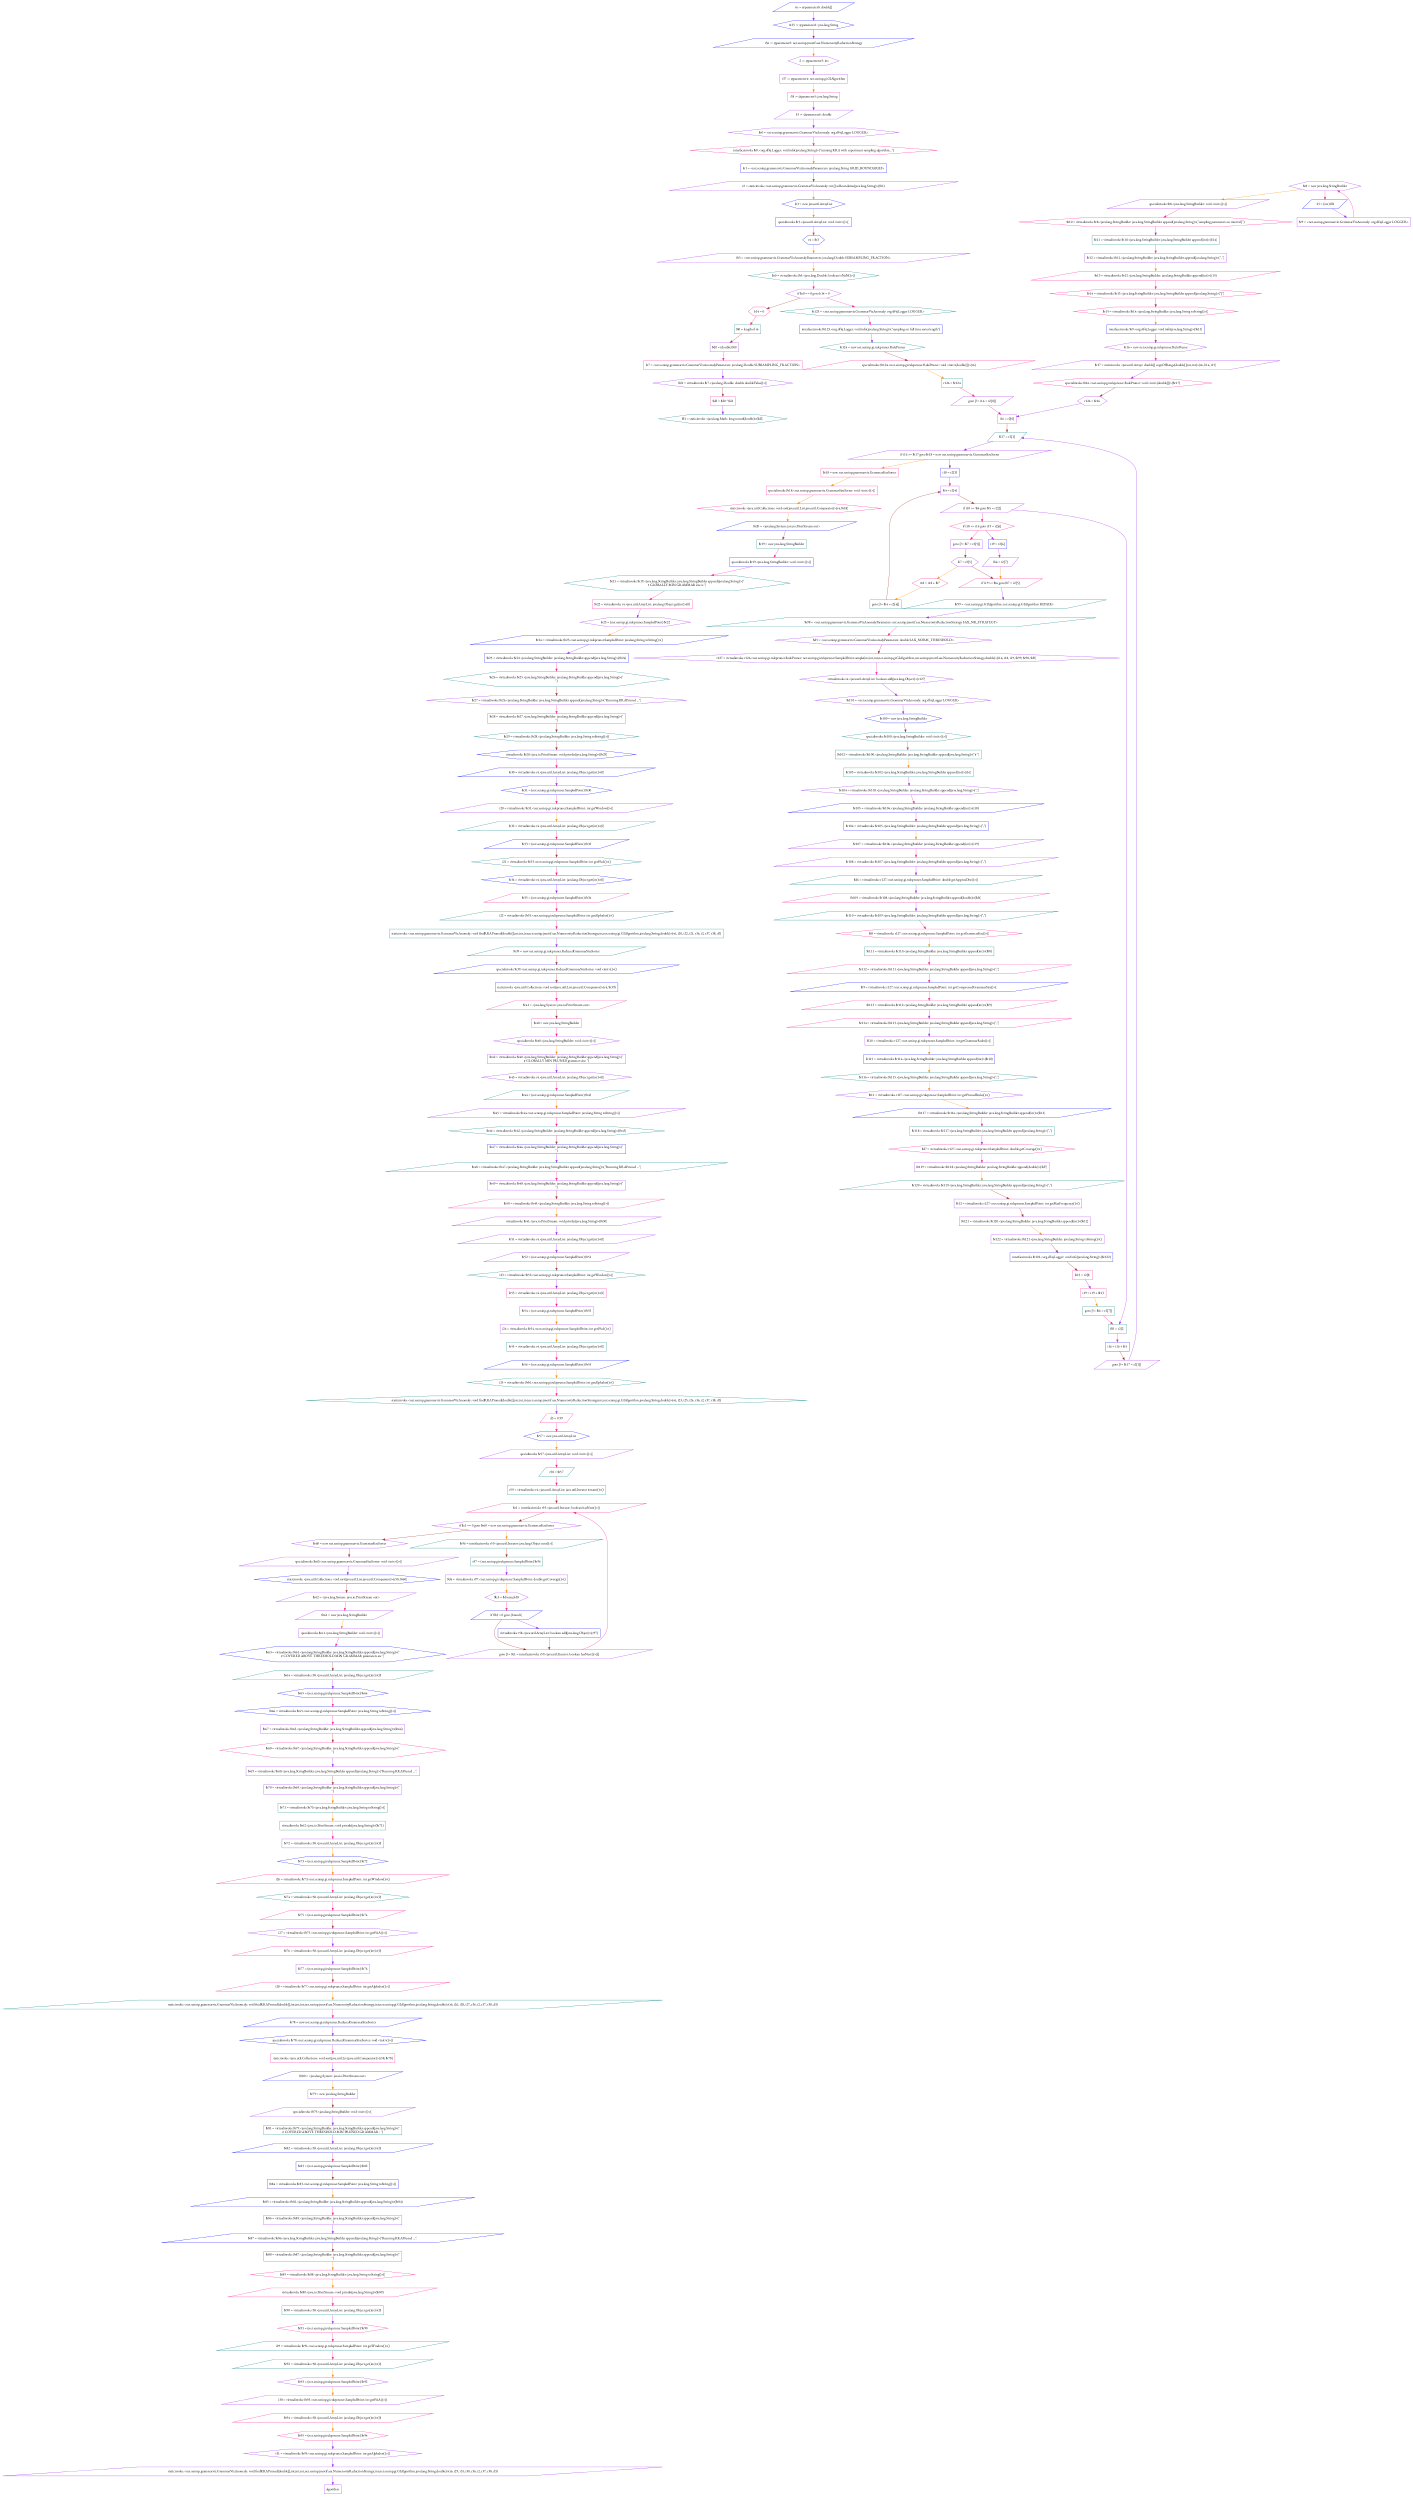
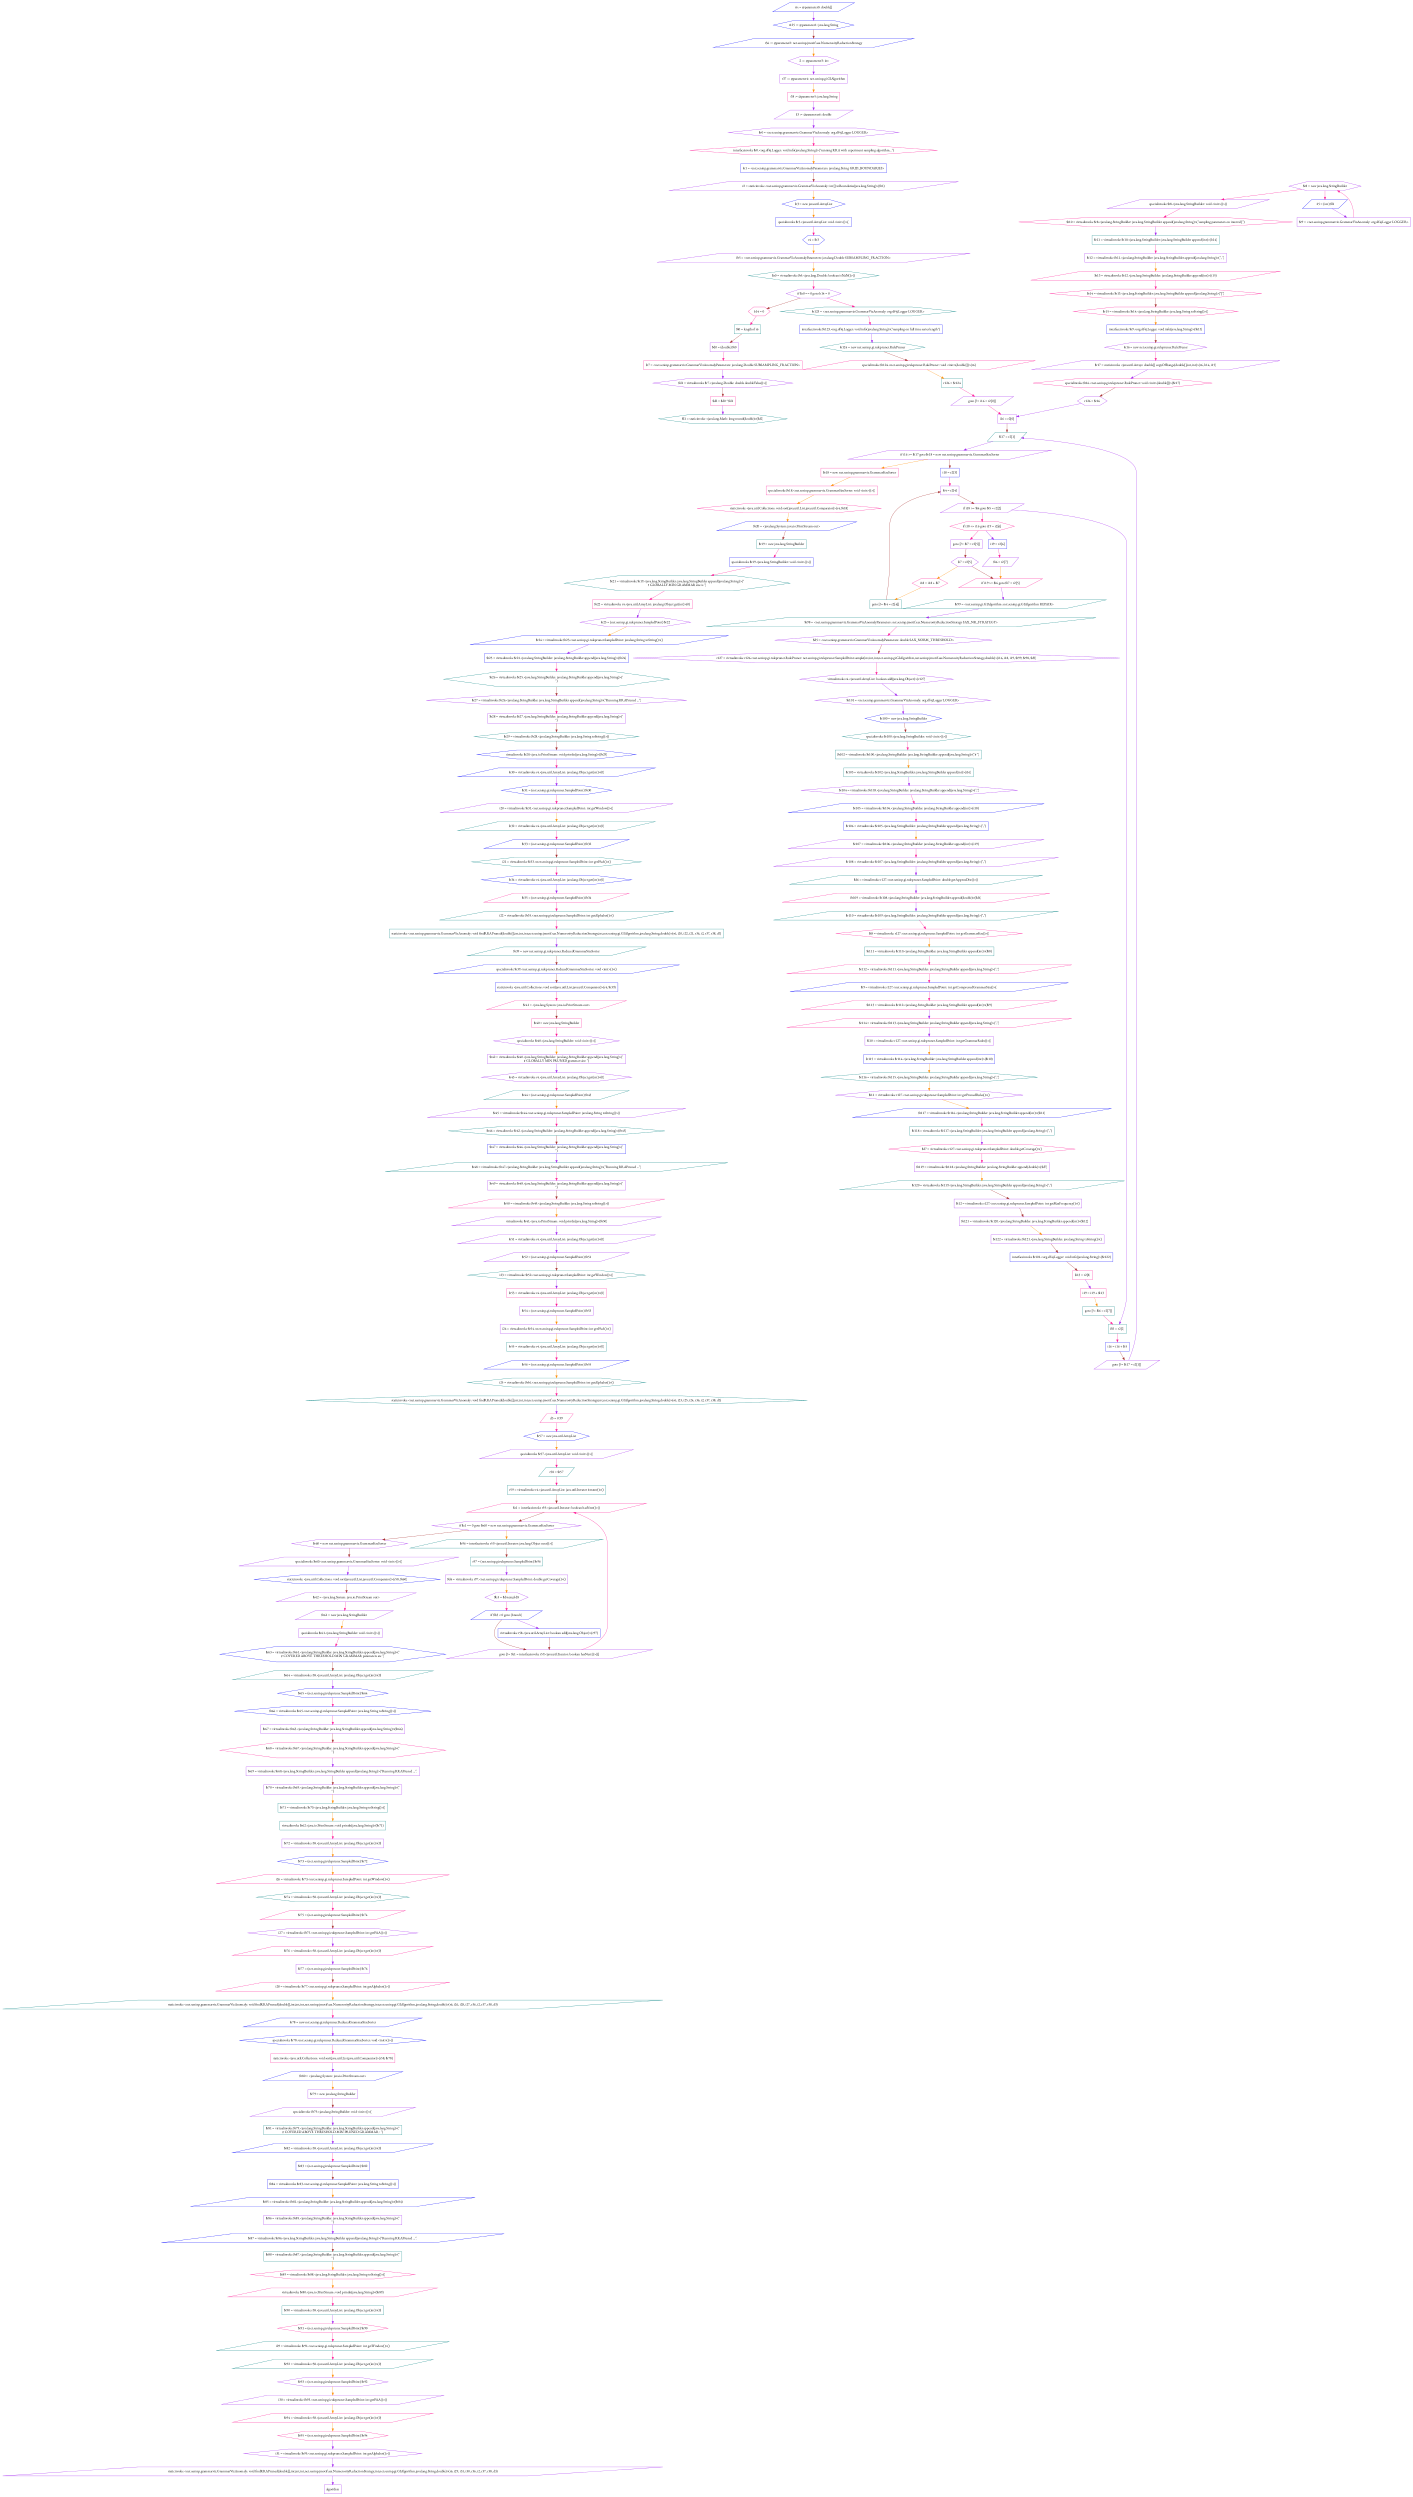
(1263, 194) -> (1263, 194)
